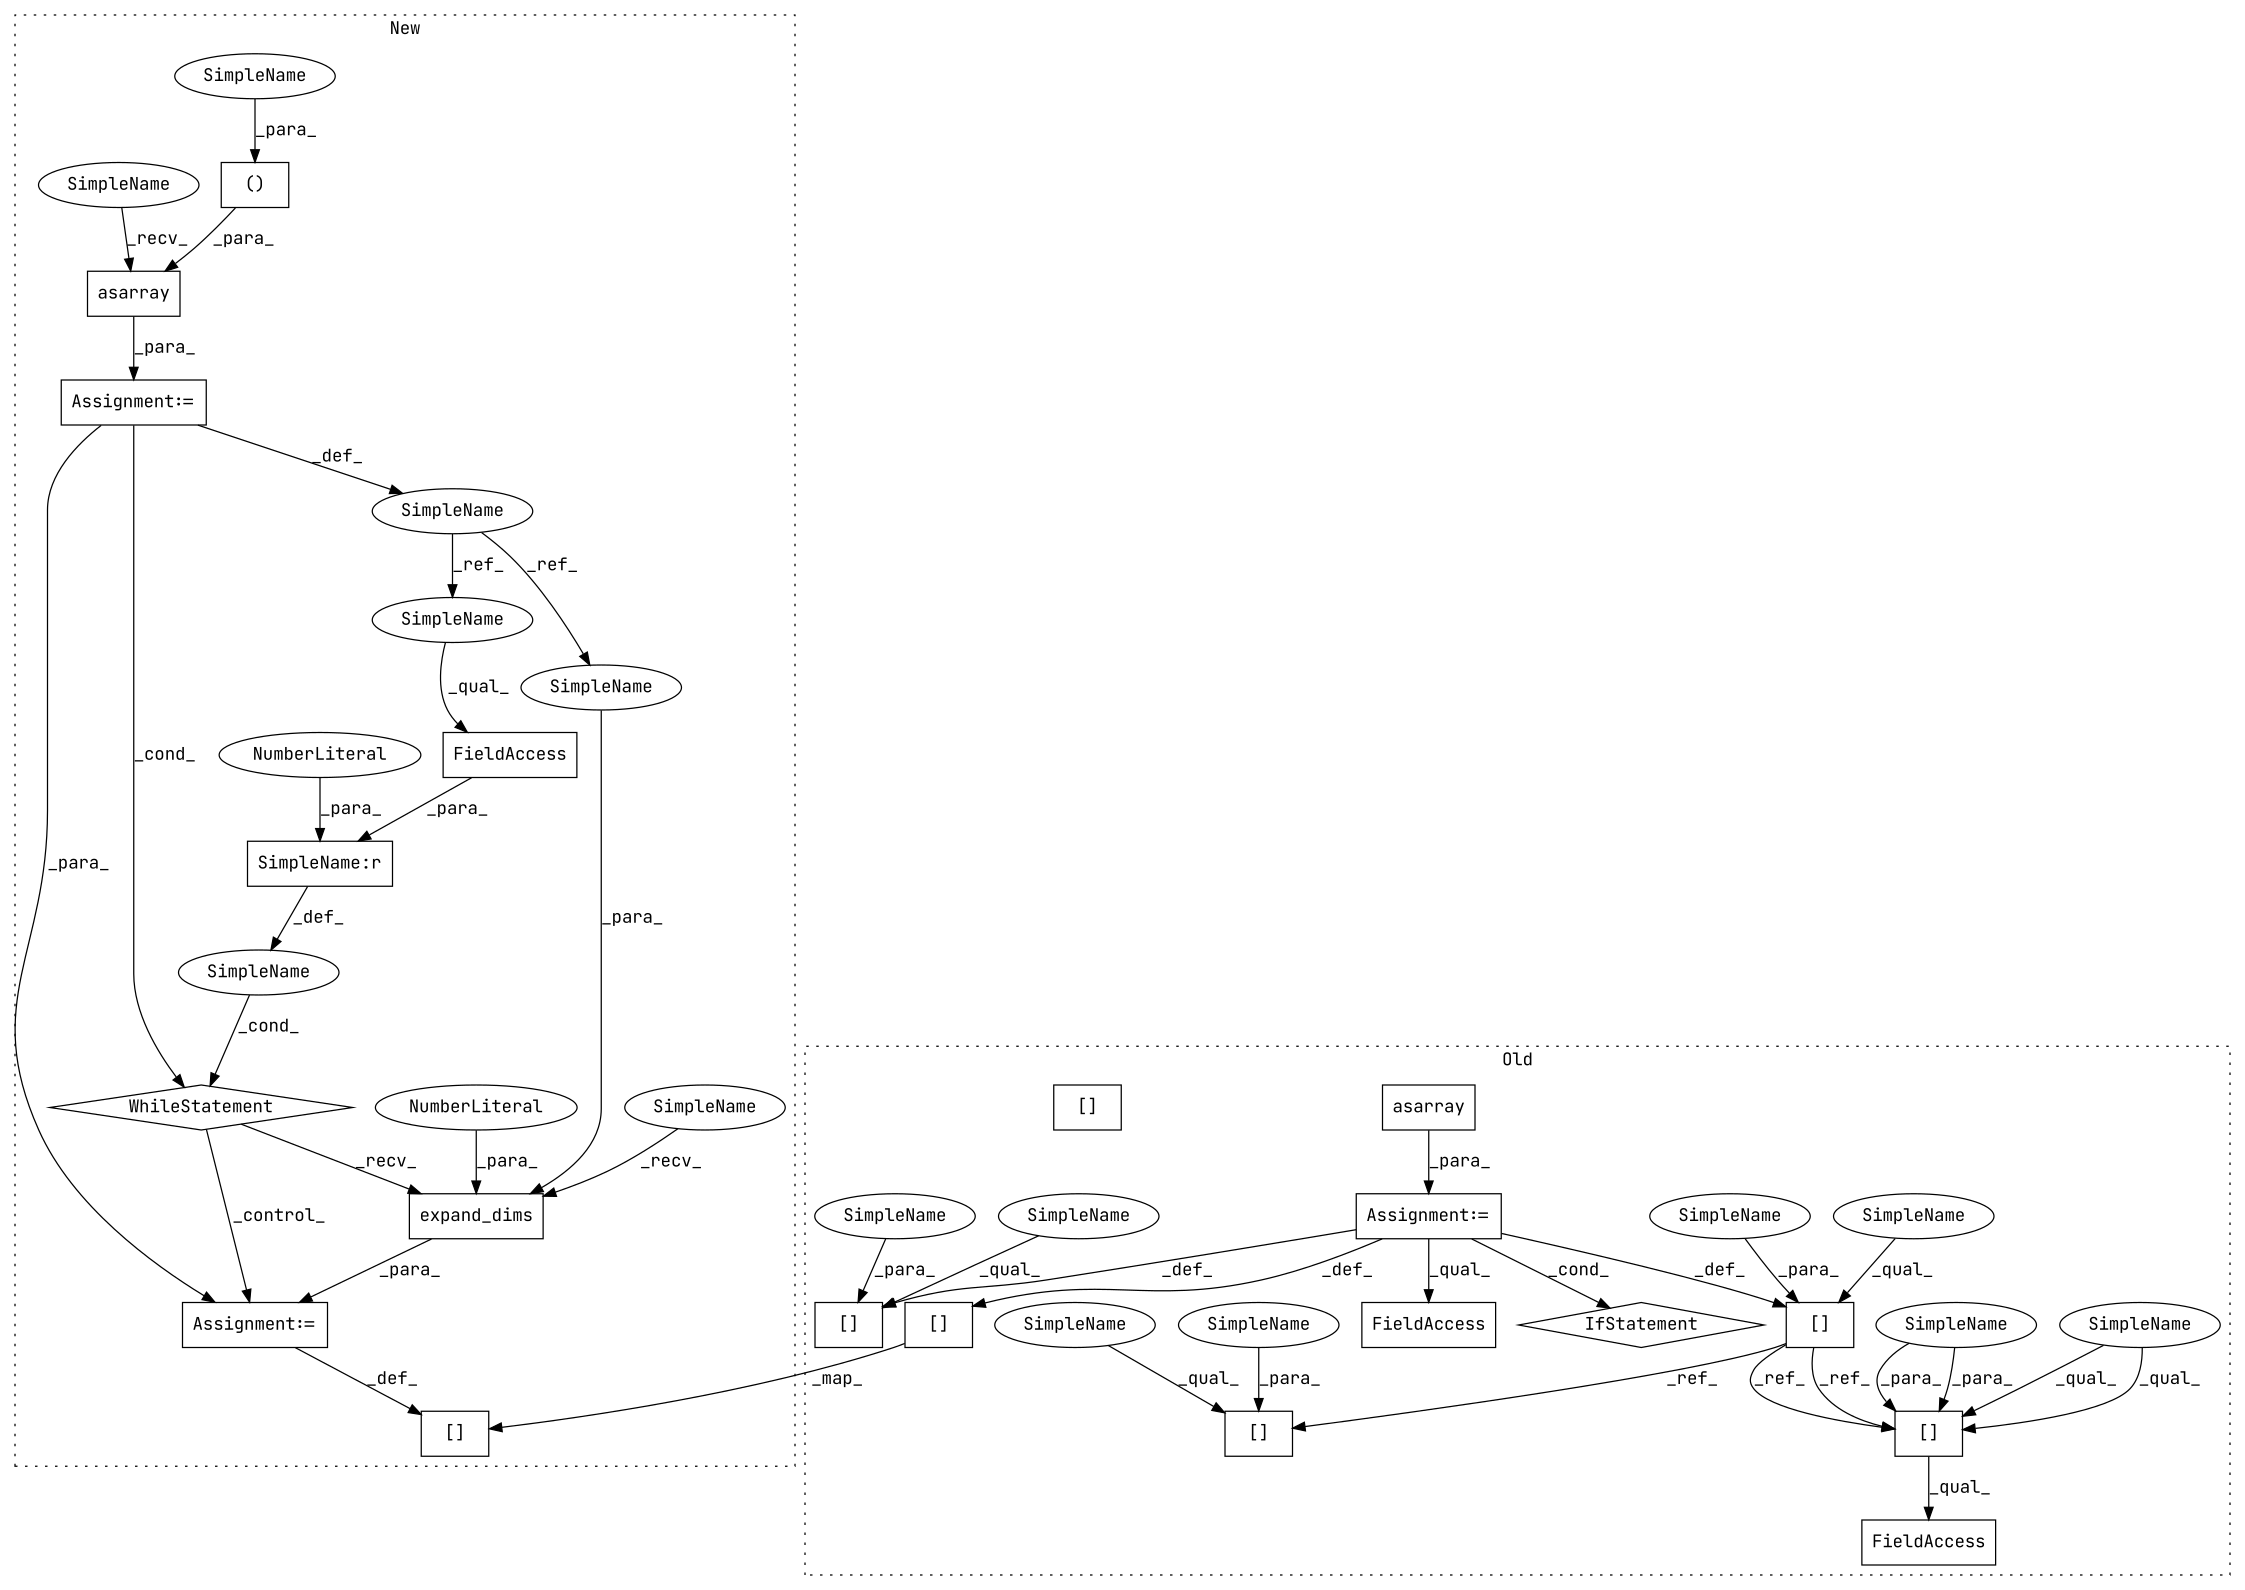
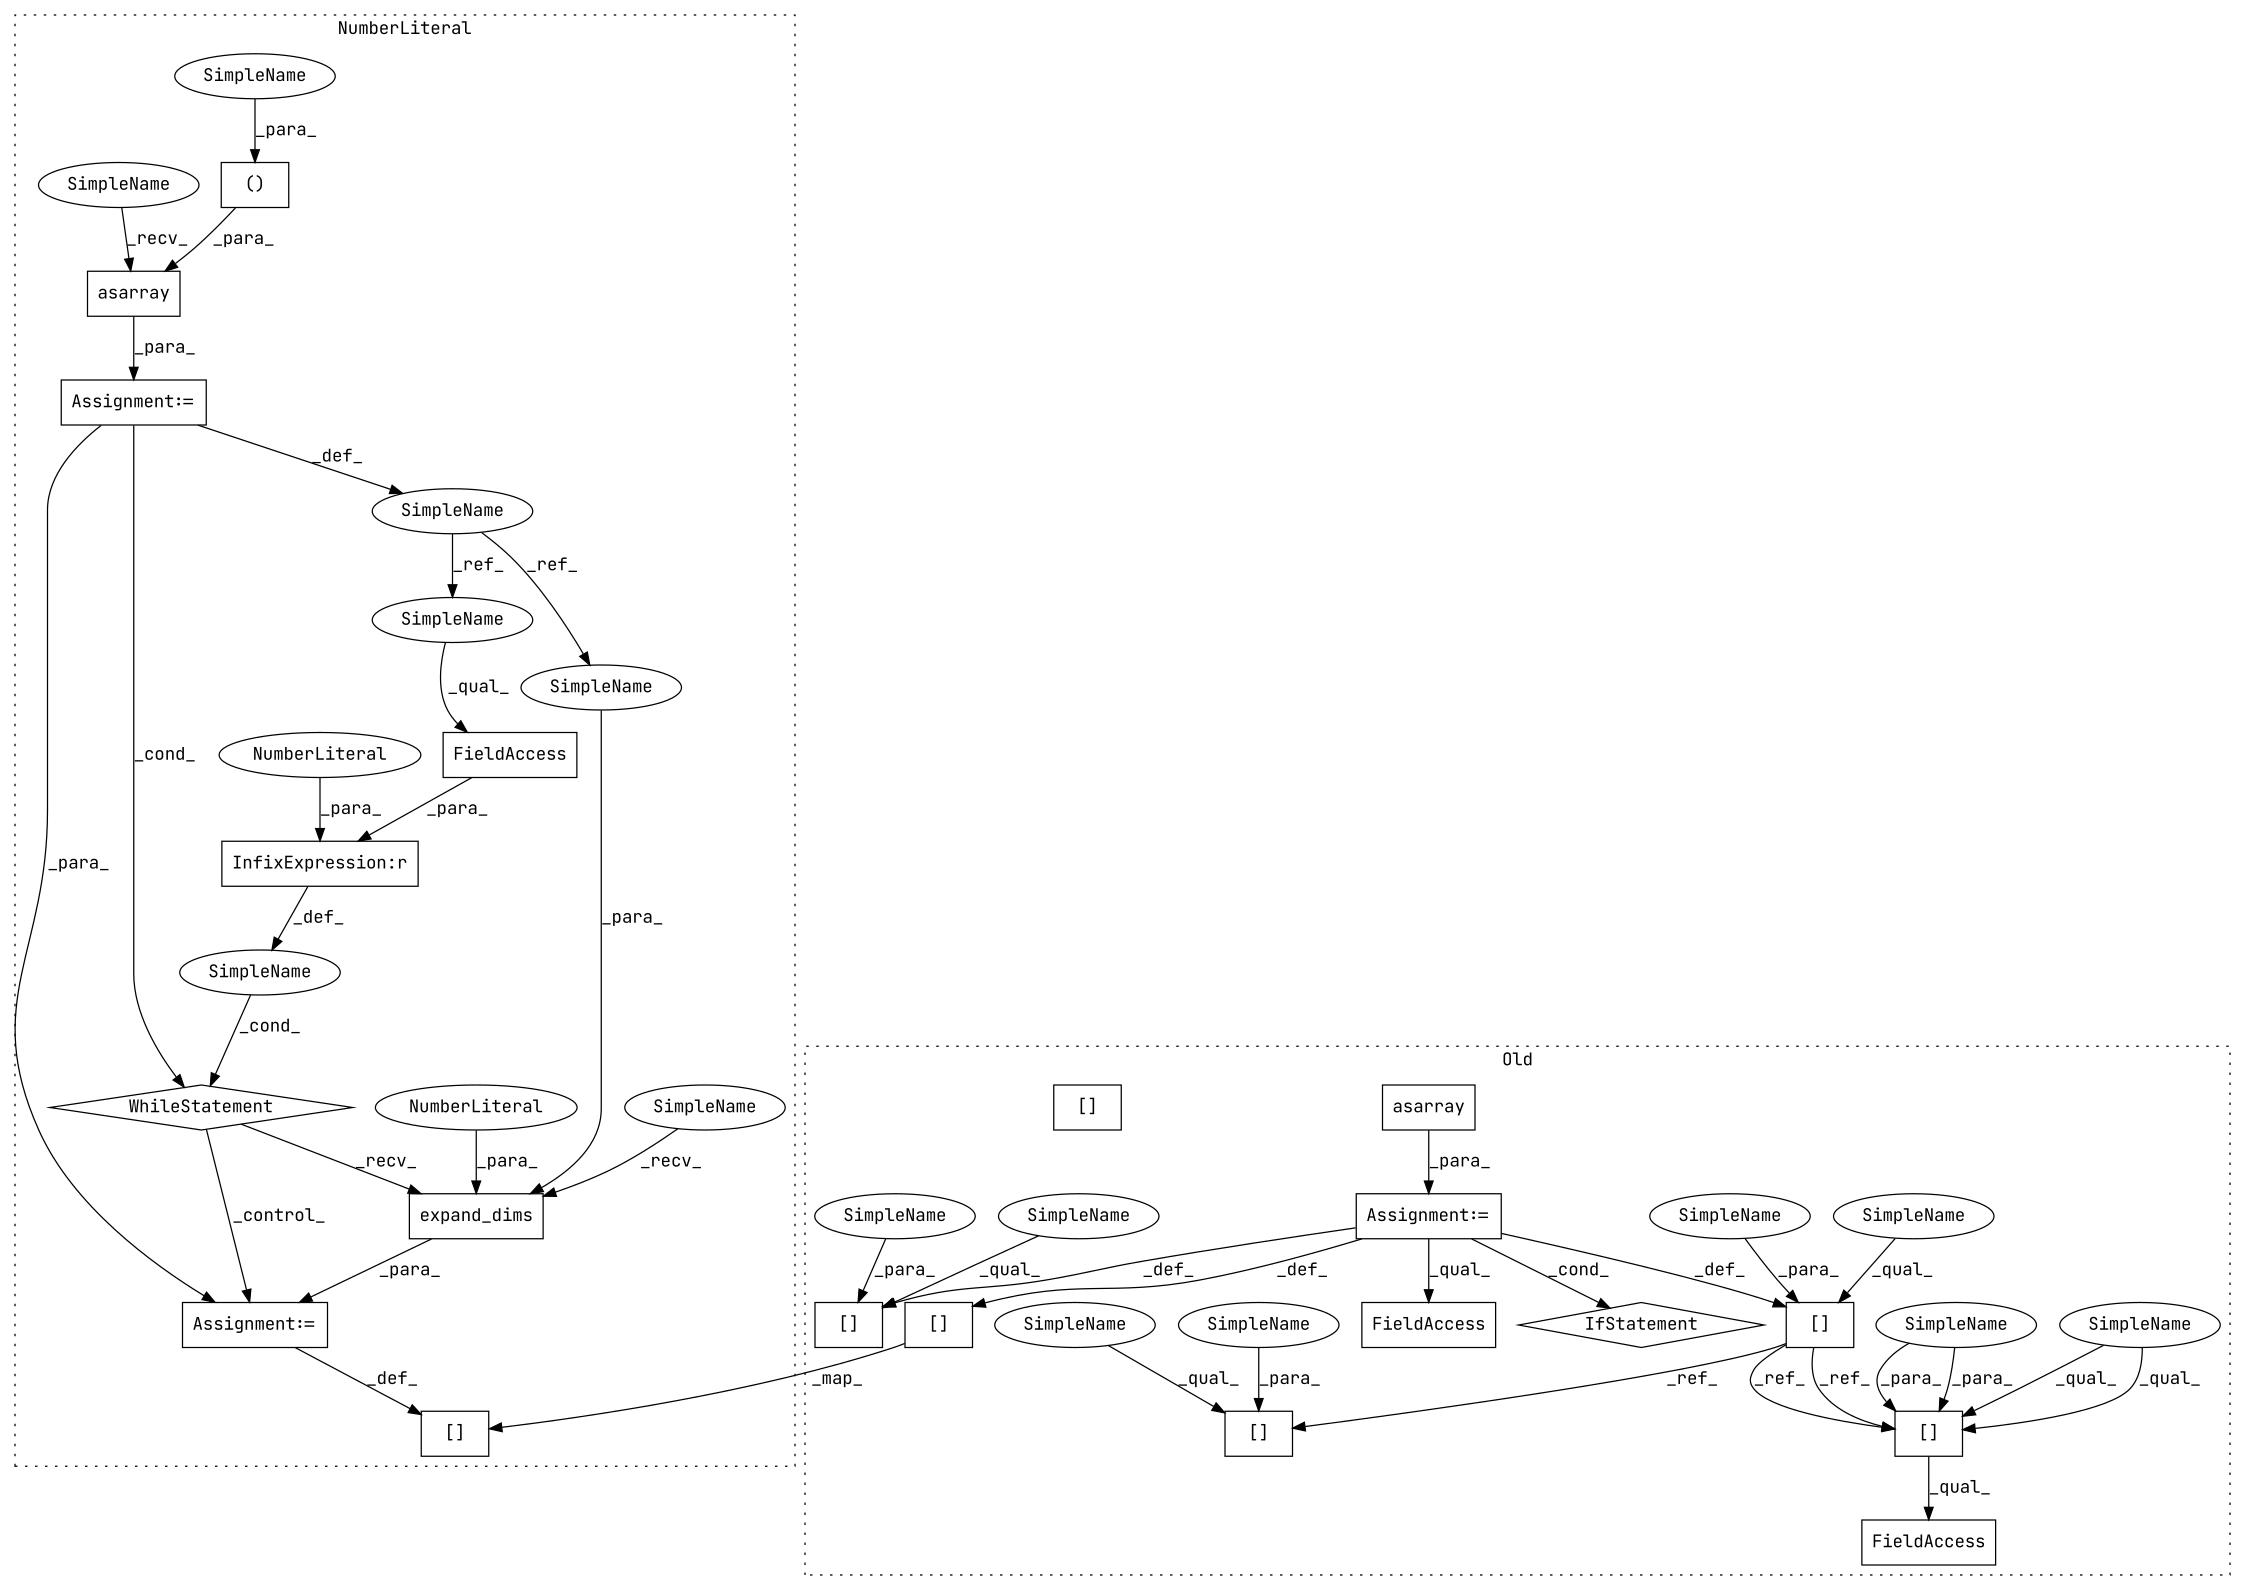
(405, 29) -> (405, 29)
(320, 864) -> (320, 864)
